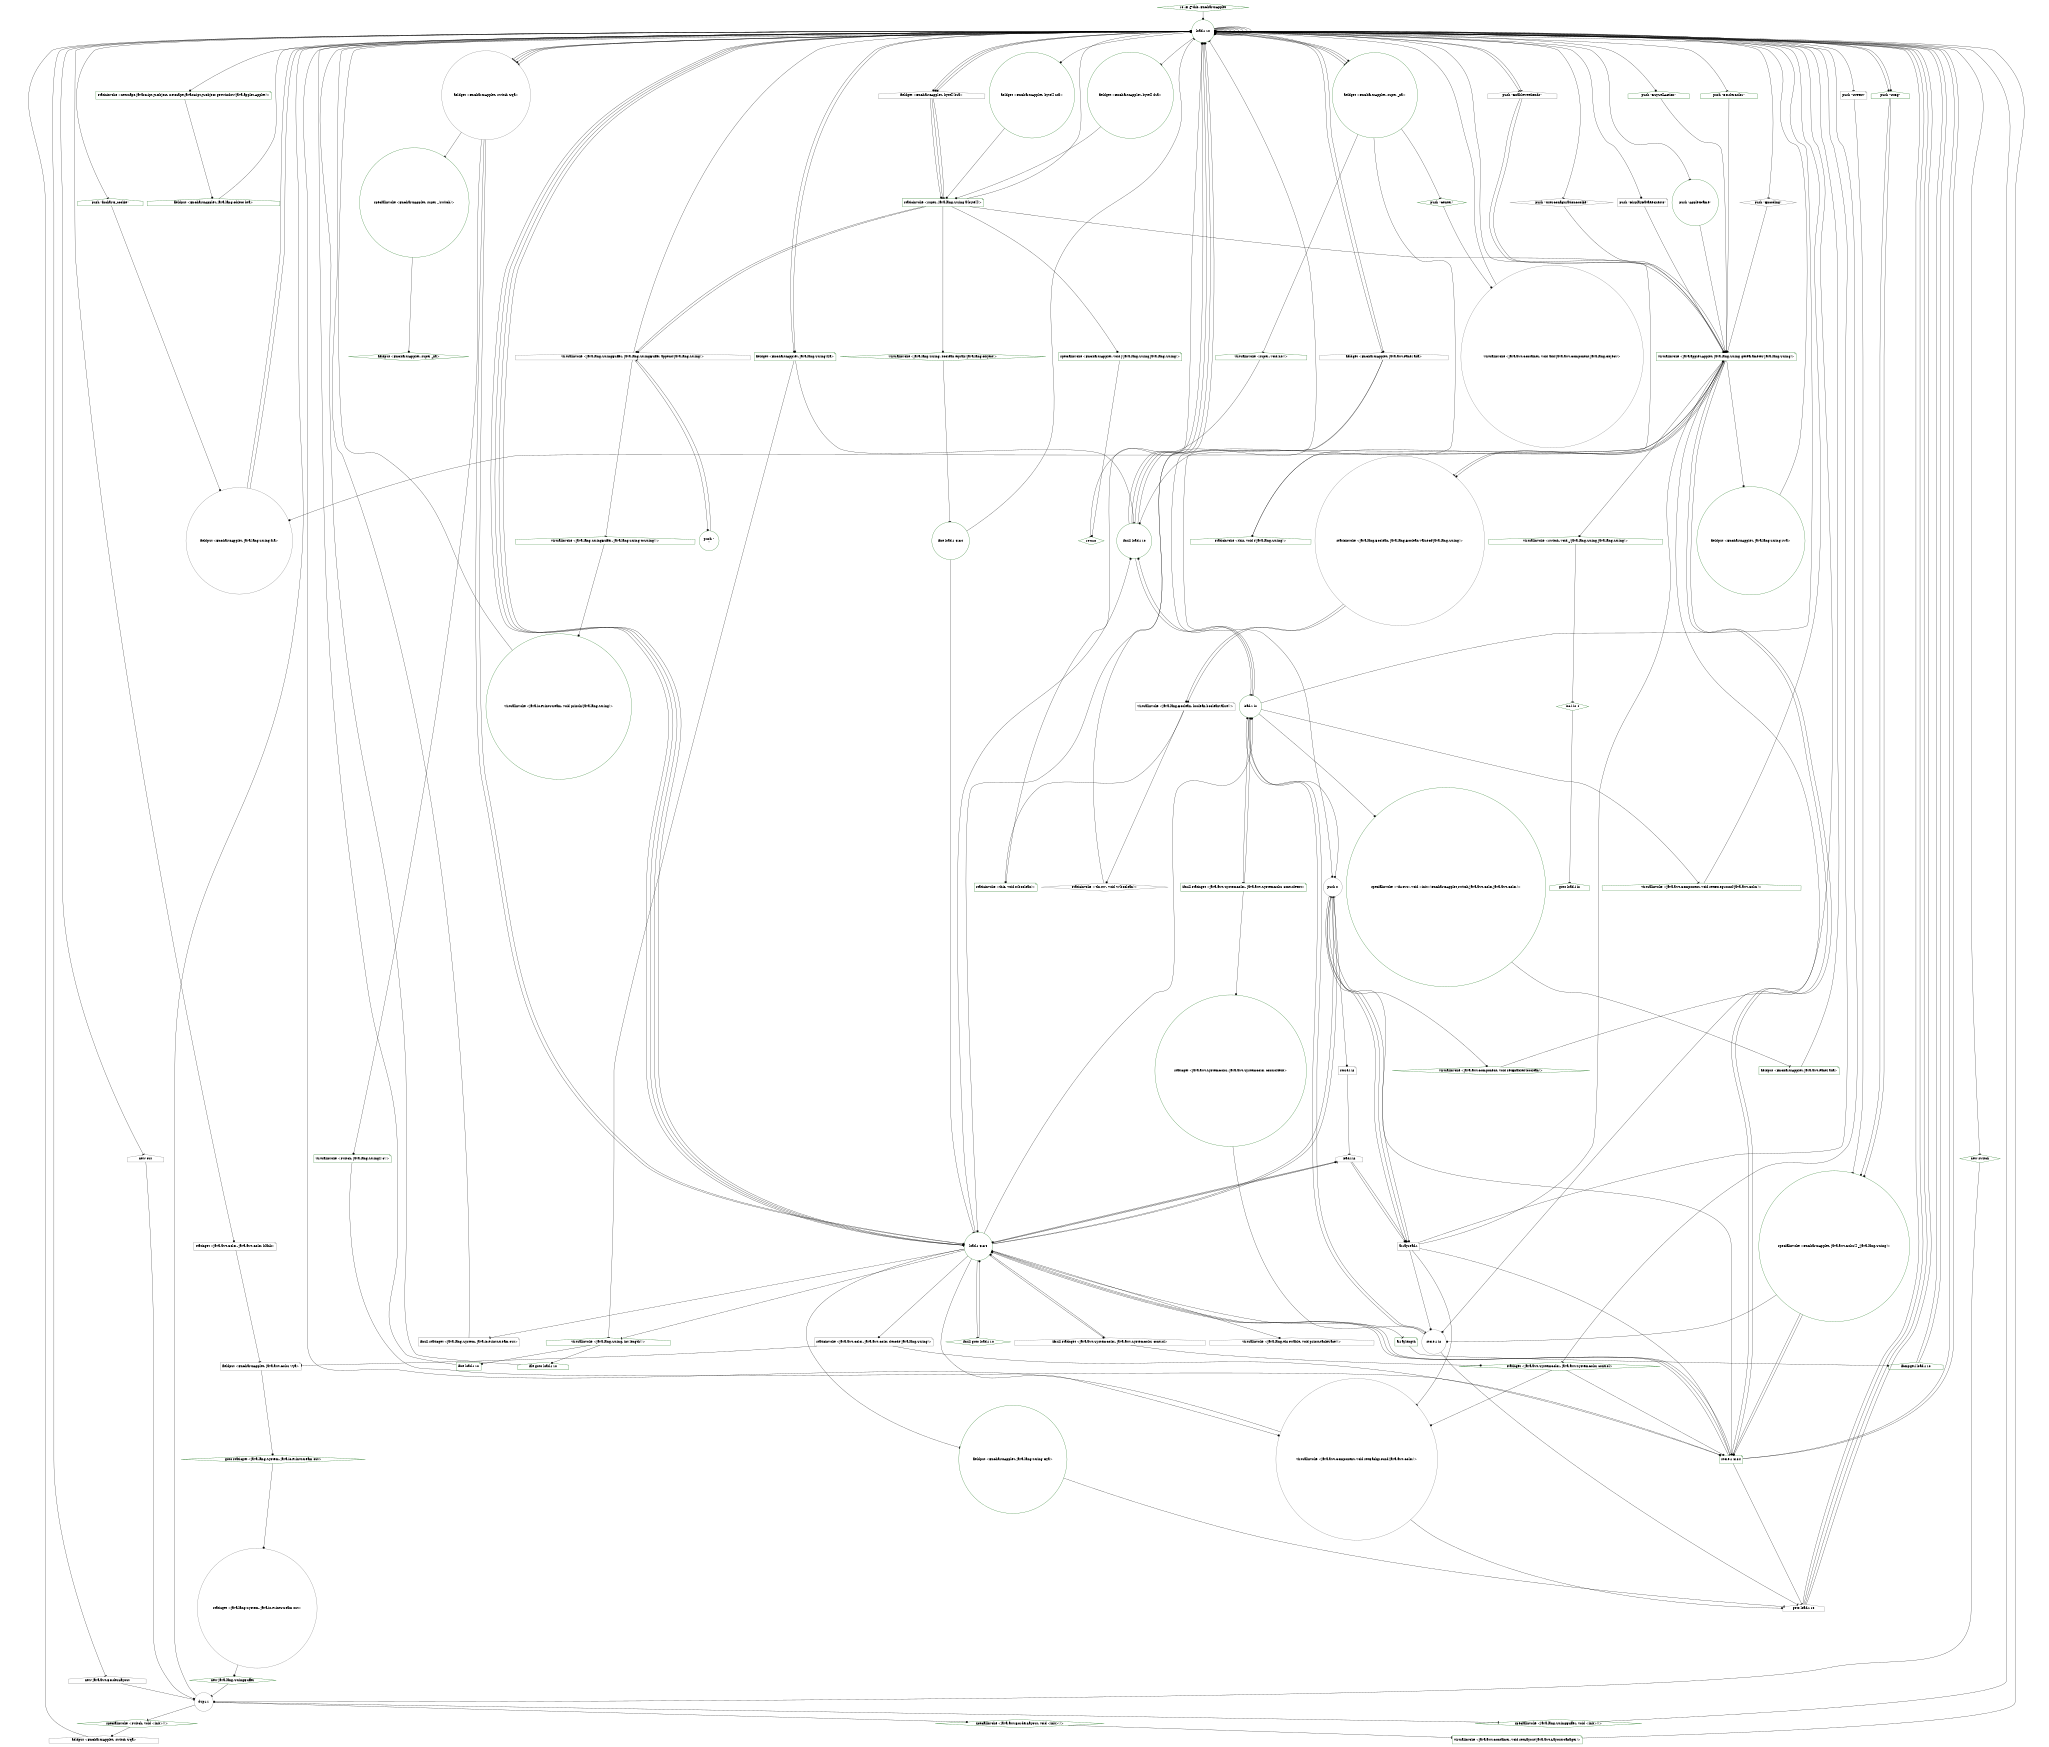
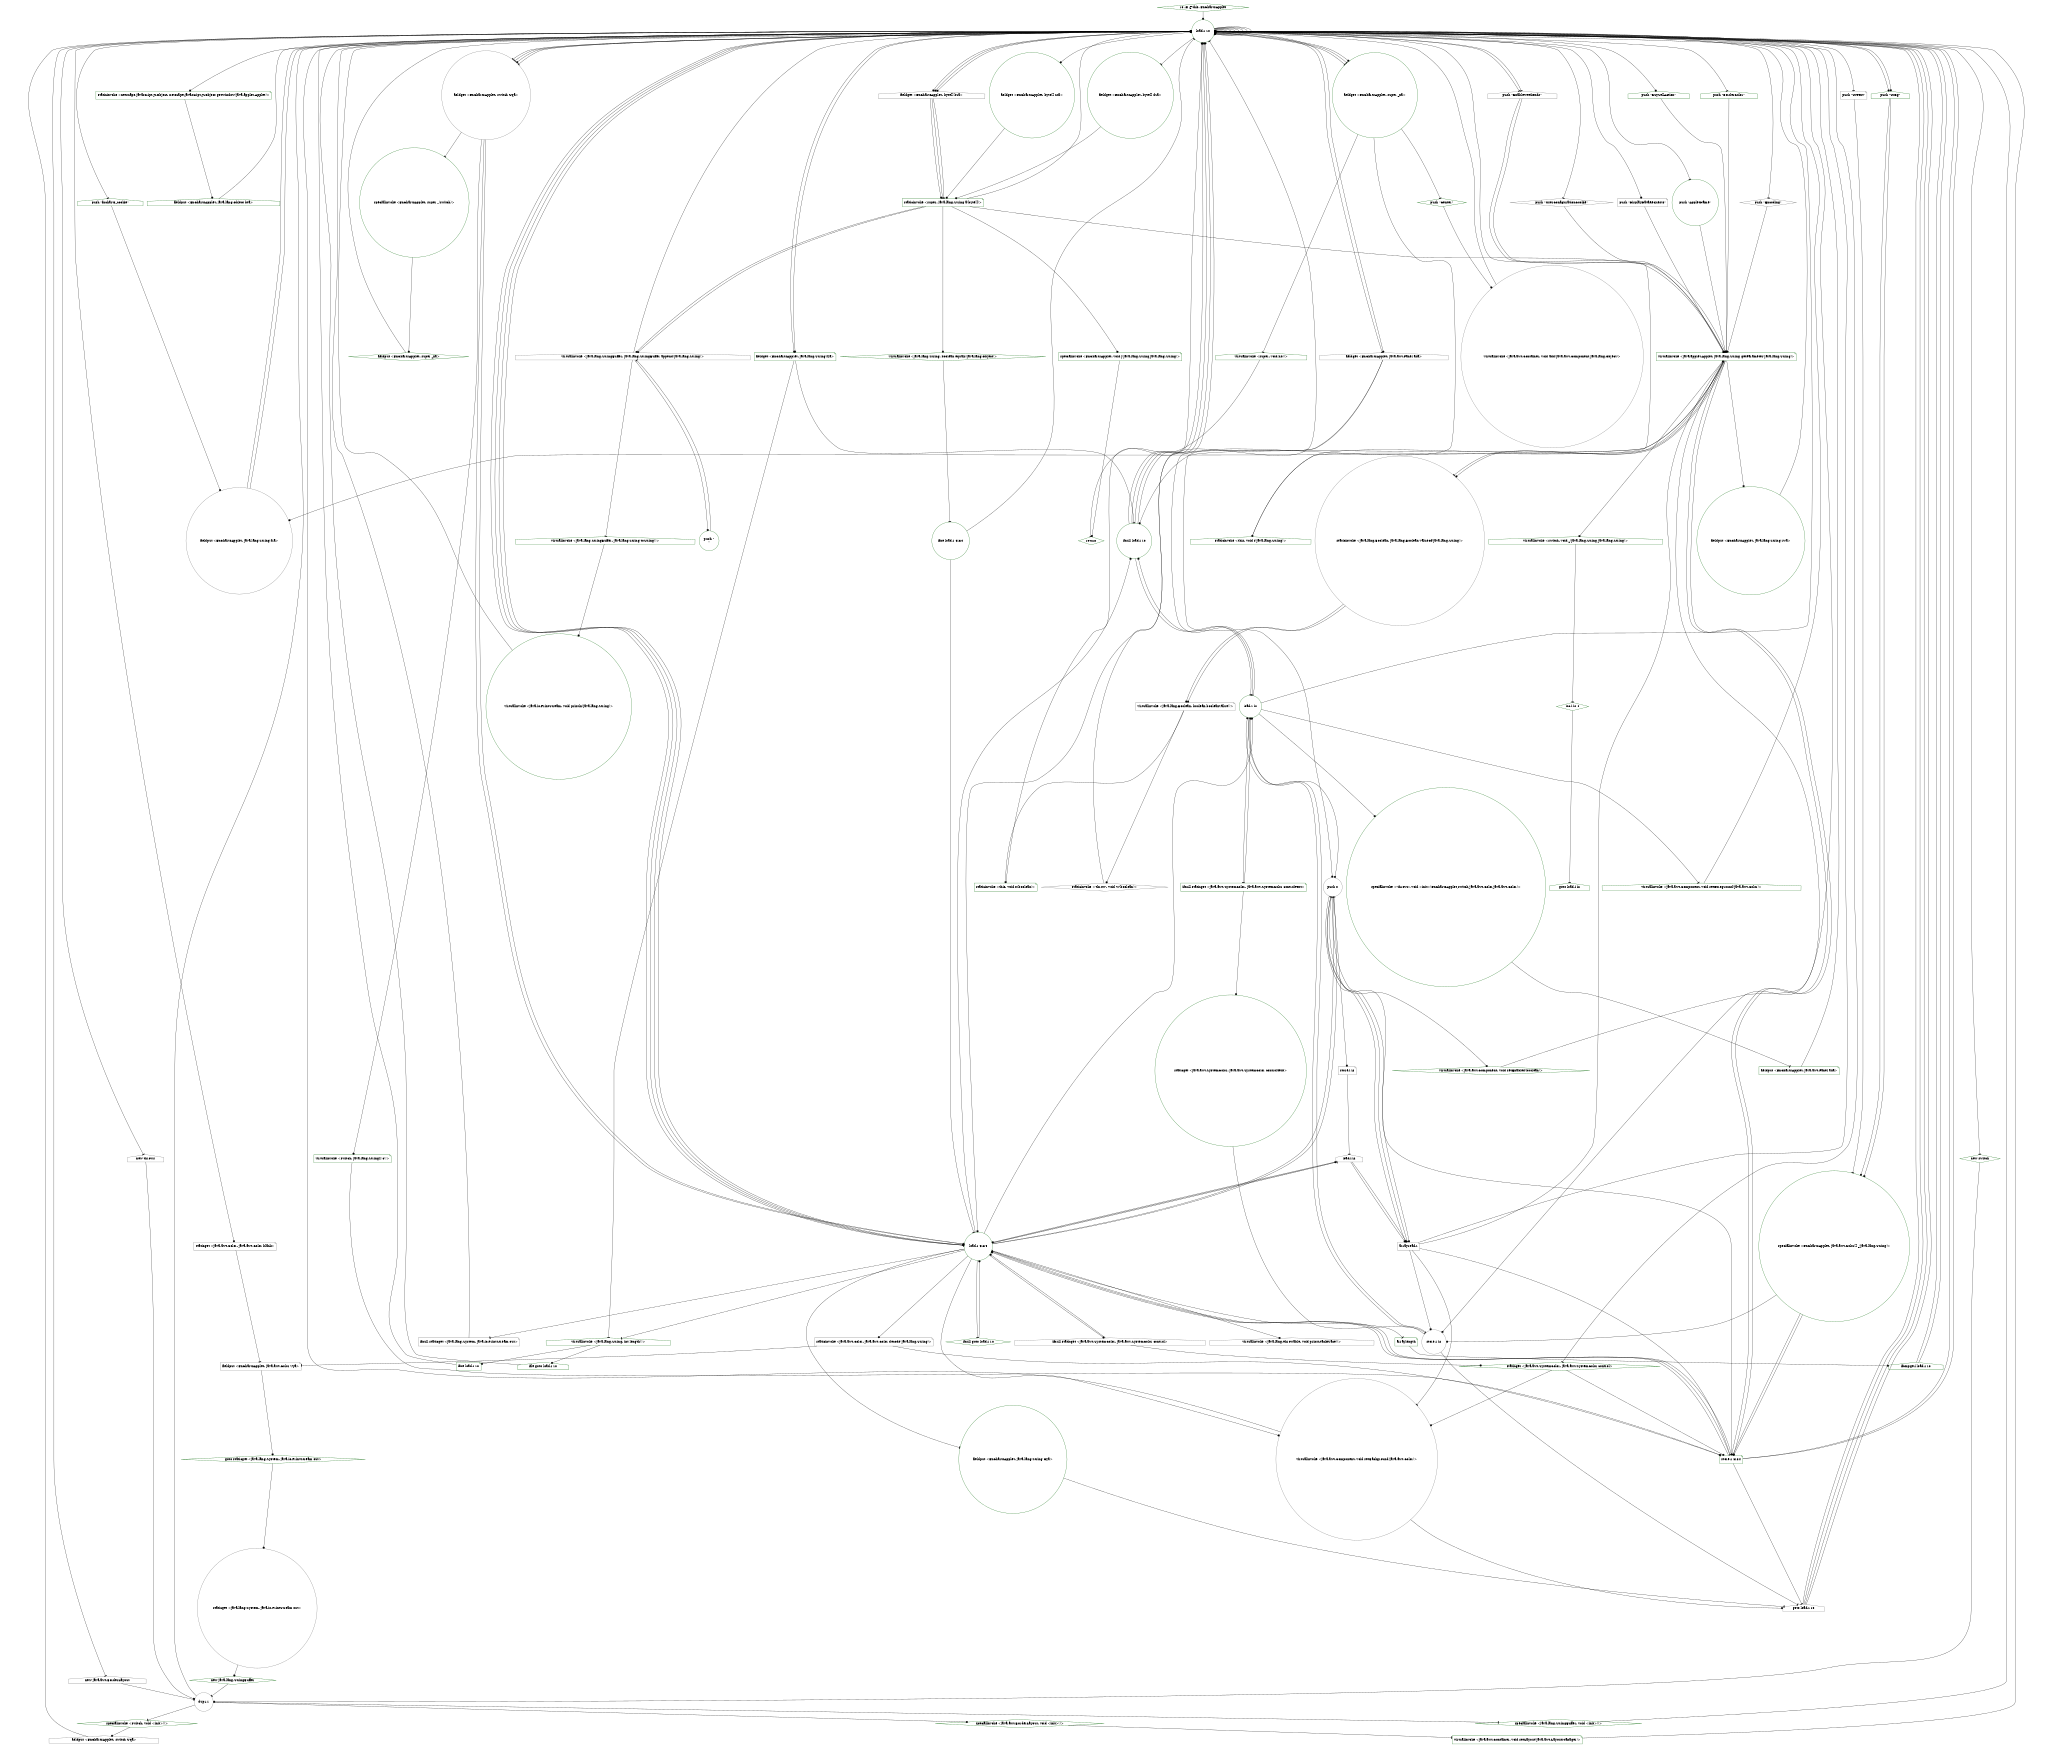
none -> (528, 42)
(146, 1159) -> (146, 1159)
